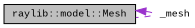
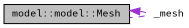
(70, 14) -> (67, 14)
